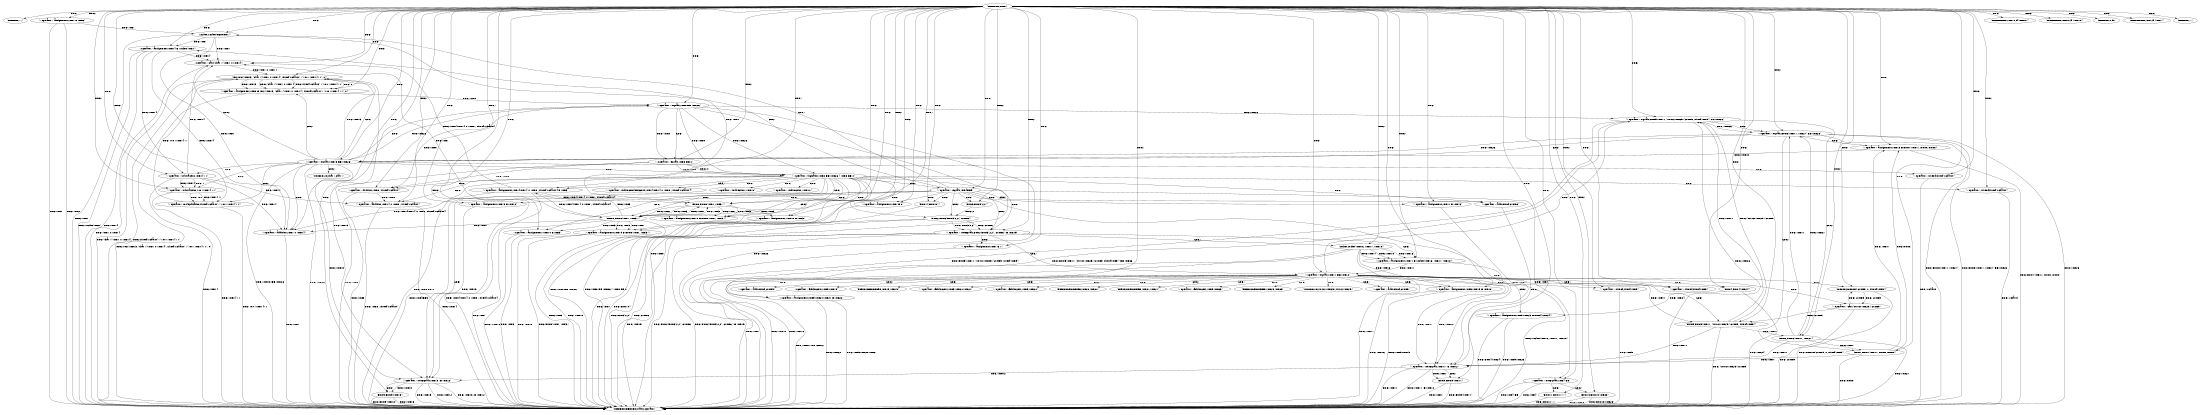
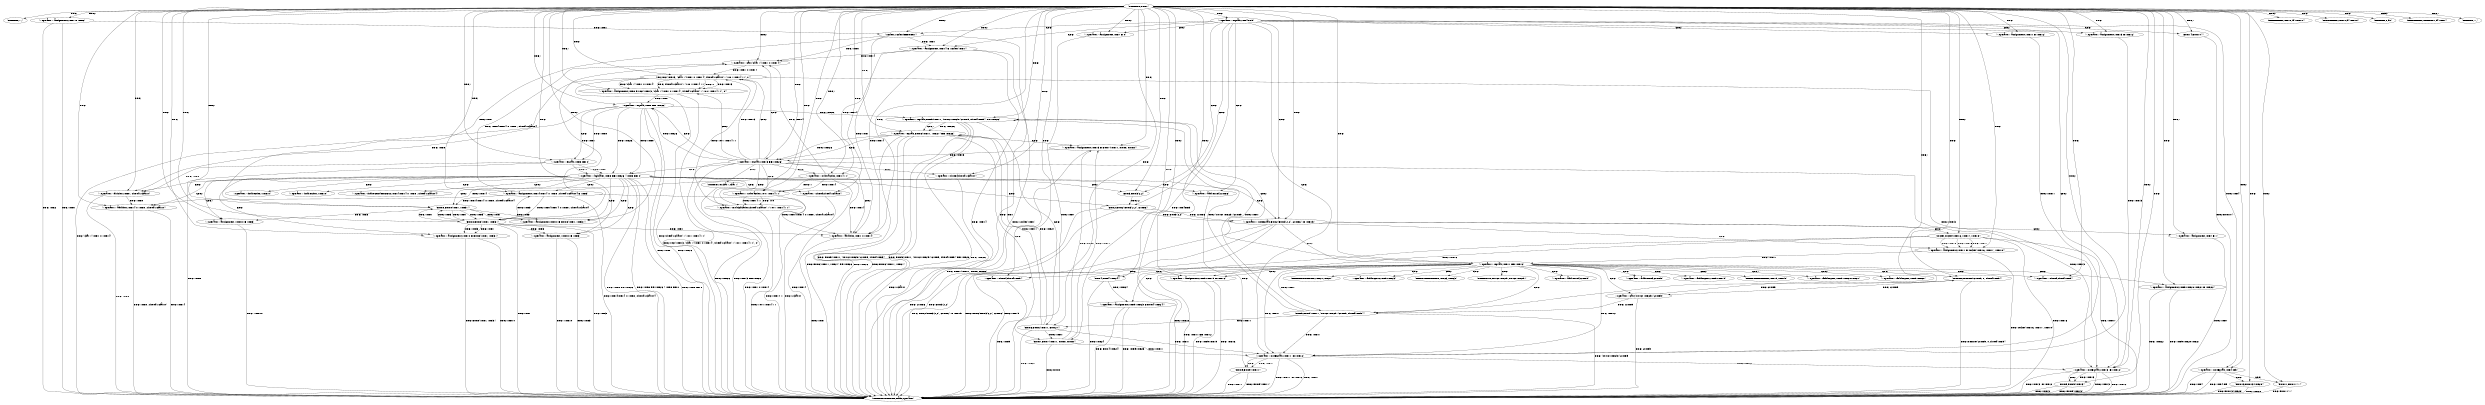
(2147, 20) -> (2427, 20)
(892, 182) -> (885, 179)
(1078, 289) -> none
(1796, 338) -> (1042, 328)
(91, 389) -> (745, 312)
